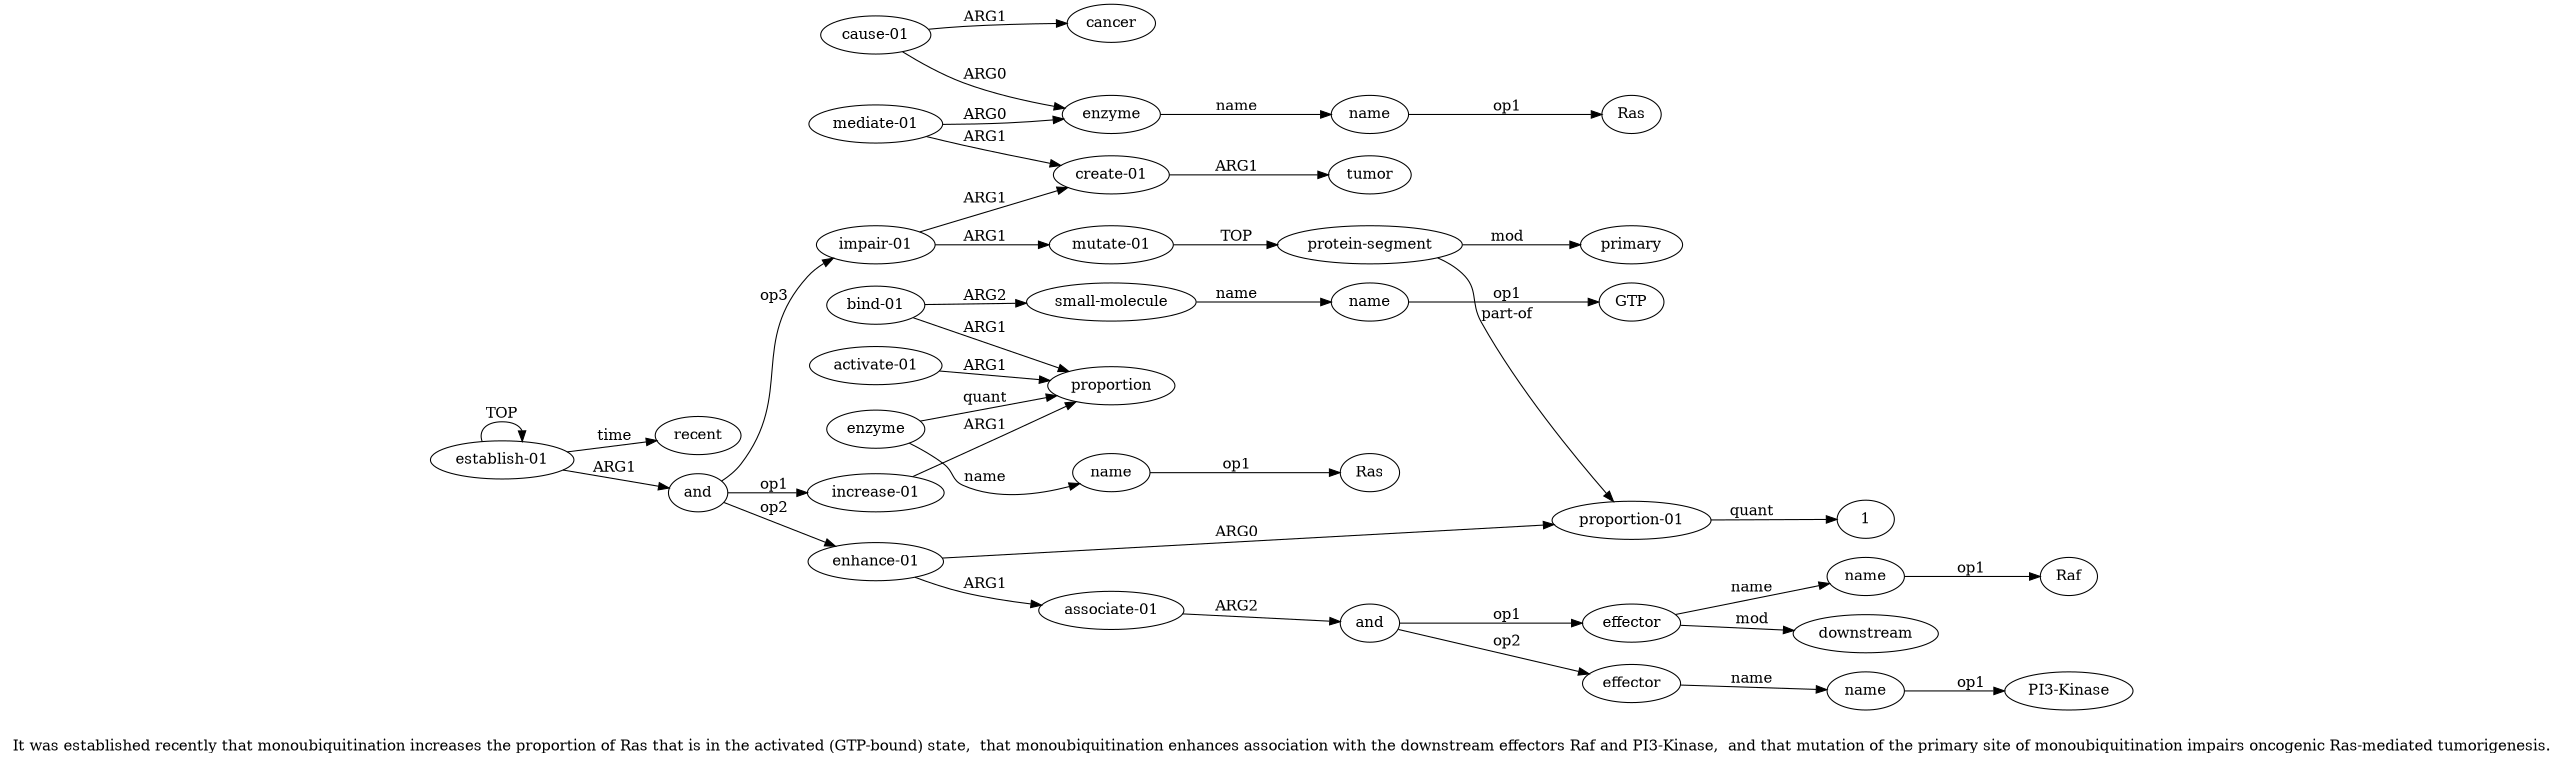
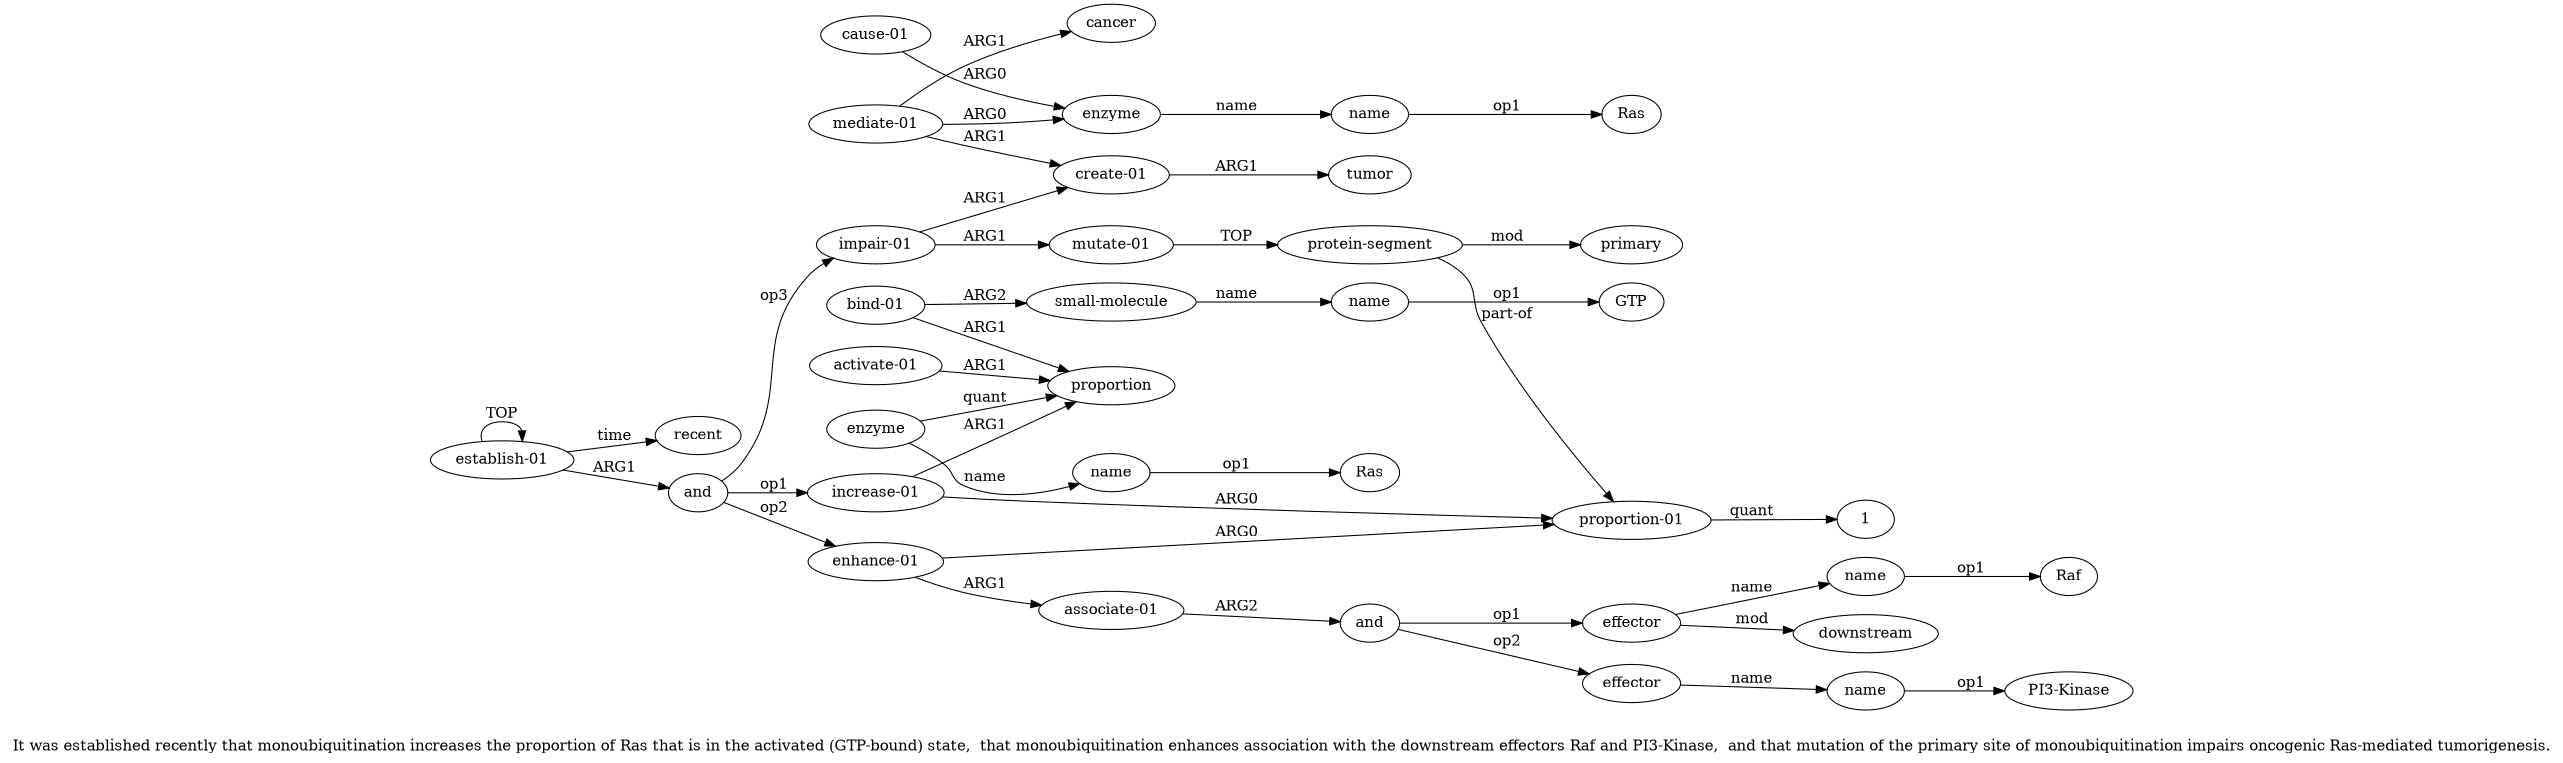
(992, 25) -> (976, 61)
none -> (1242, 509)
